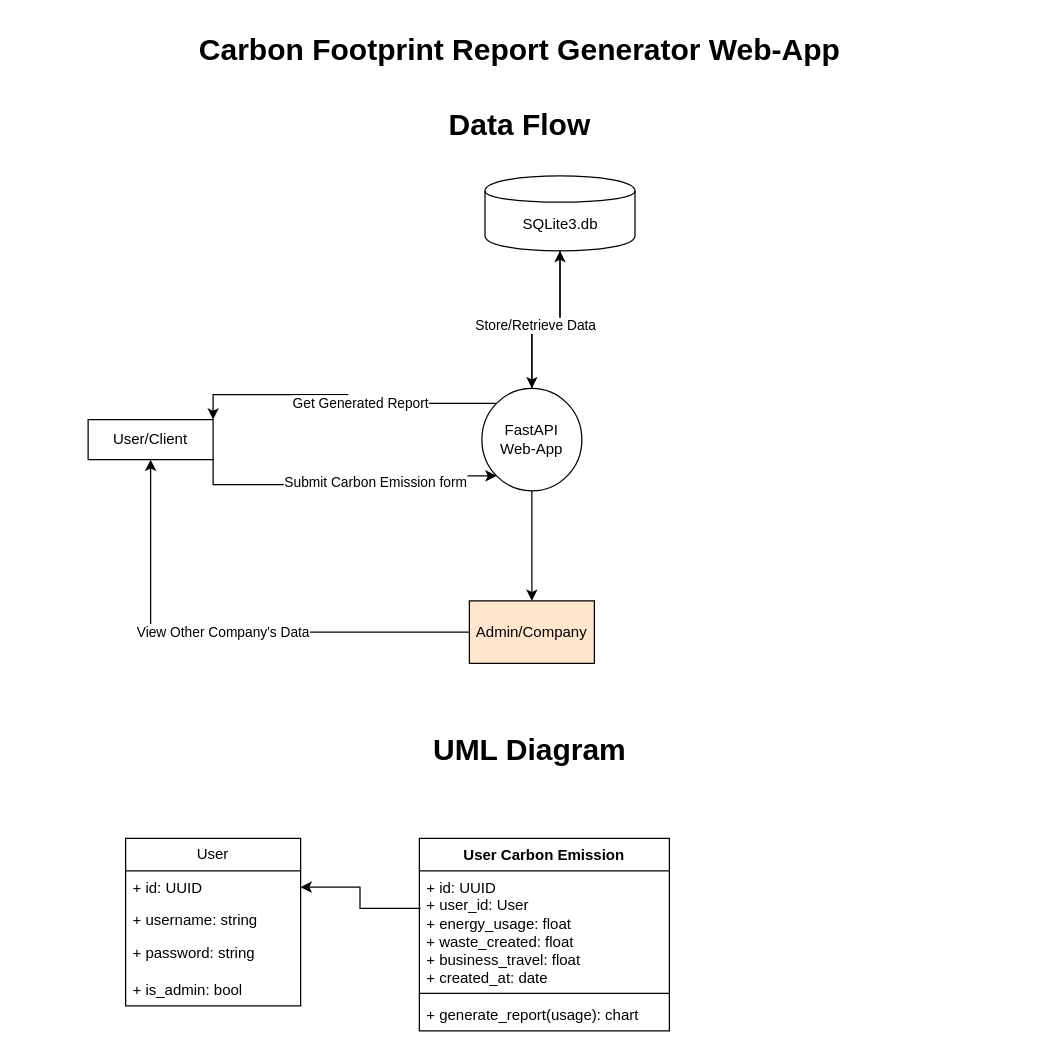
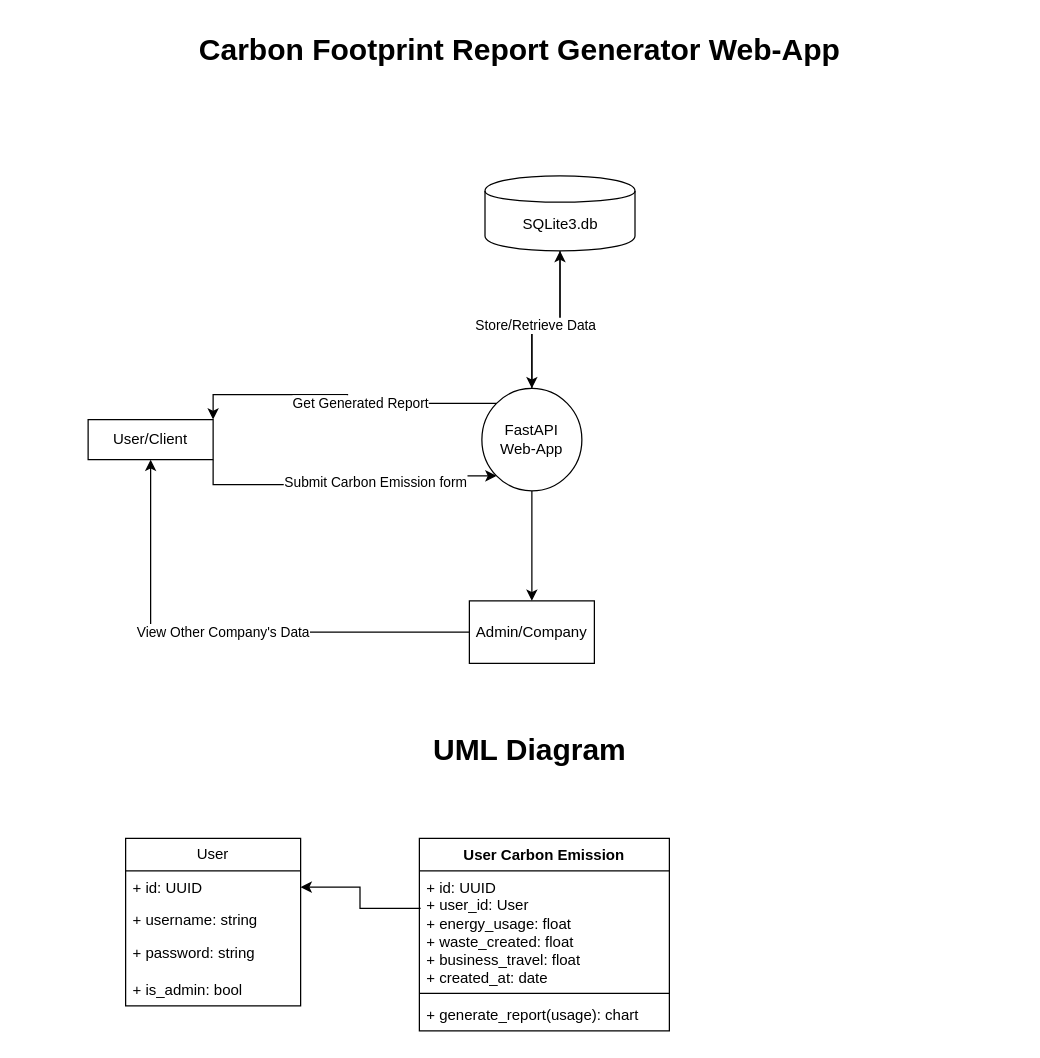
(519, 126) -> none
(532, 632) -> (532, 632)
